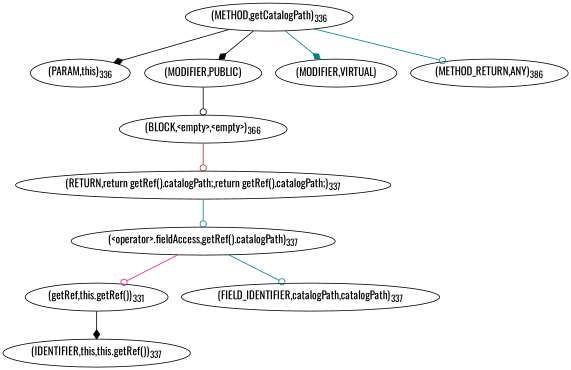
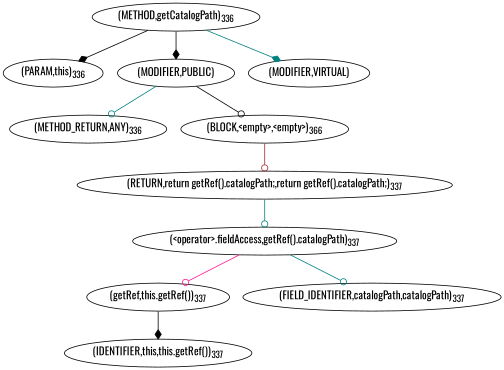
(377, 44) -> (135, 99)
(537, 72) -> (136, 128)
(139, 296) -> (201, 296)
